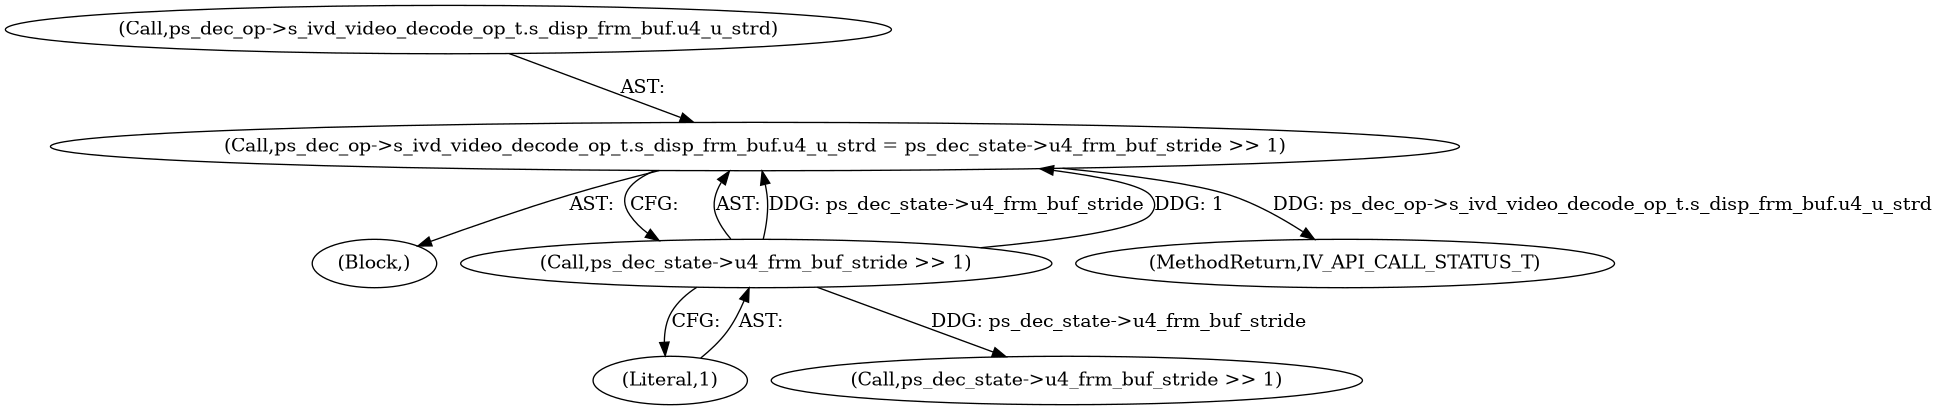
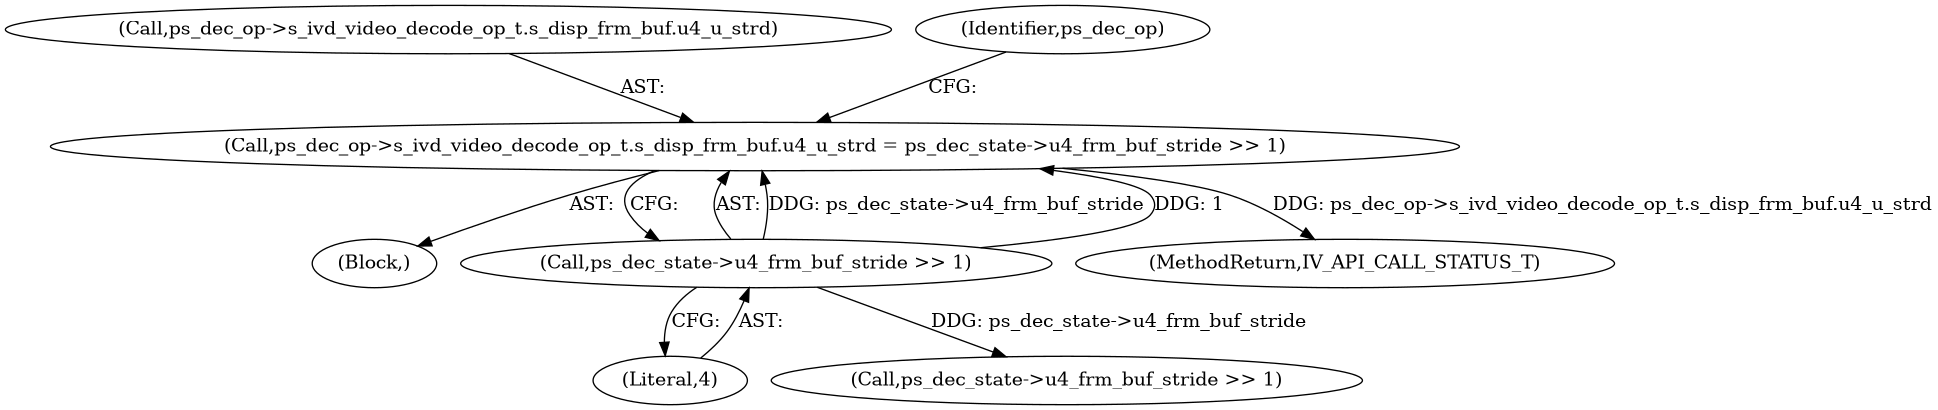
none -> (1063, 30)
(670, 380) -> (670, 380)
